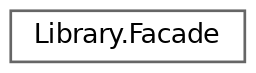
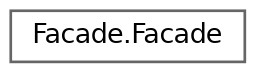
(128, 36) -> (128, 36)
